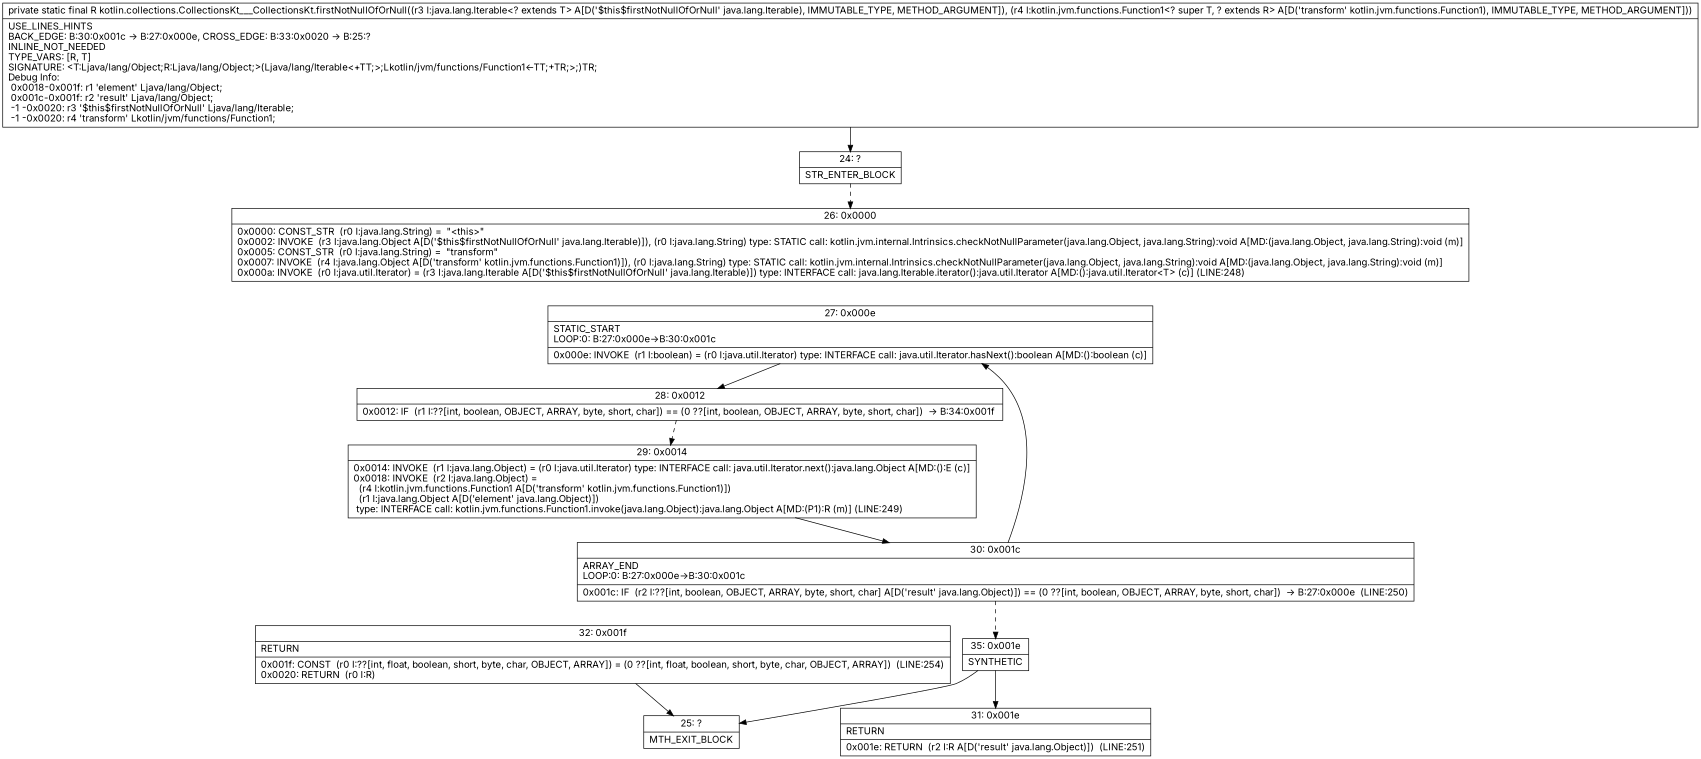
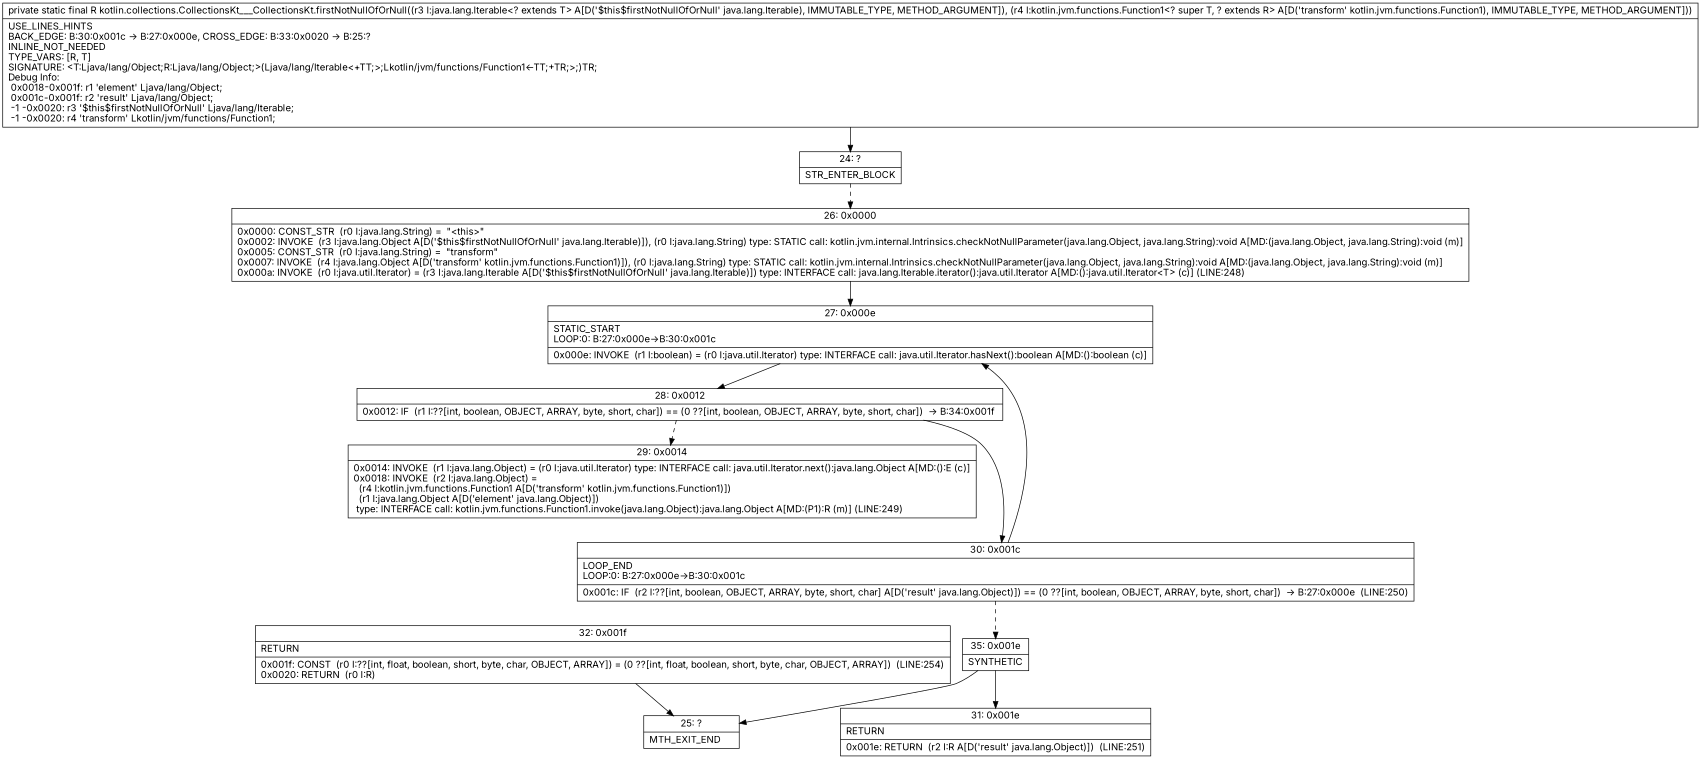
none -> (850, 290)
(839, 529) -> (991, 458)
(611, 566) -> (608, 566)
(691, 740) -> (685, 740)
